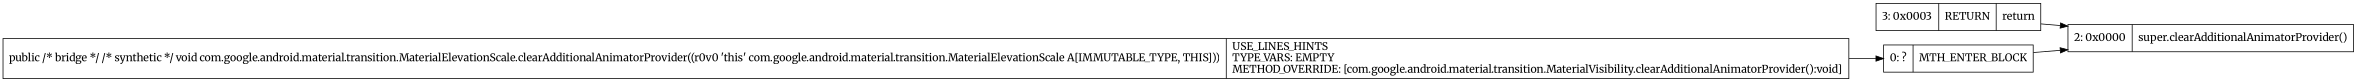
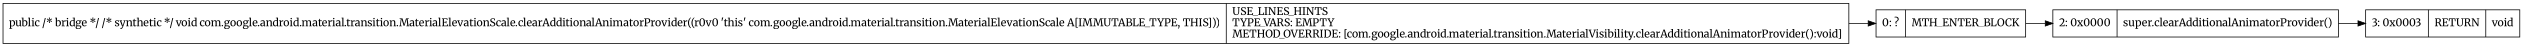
(2018, 17) -> (2503, 23)
(2051, 25) -> (2348, 23)
